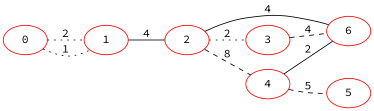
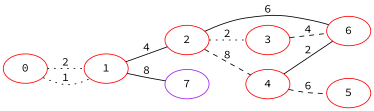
(268, 9) -> (268, 9)
none -> (187, 84)
(308, 86) -> (308, 86)
